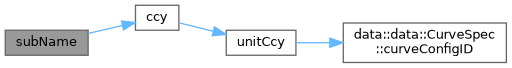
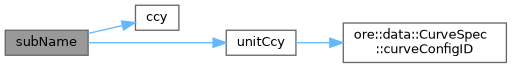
(196, 27) -> (151, 43)
(425, 43) -> (425, 43)
